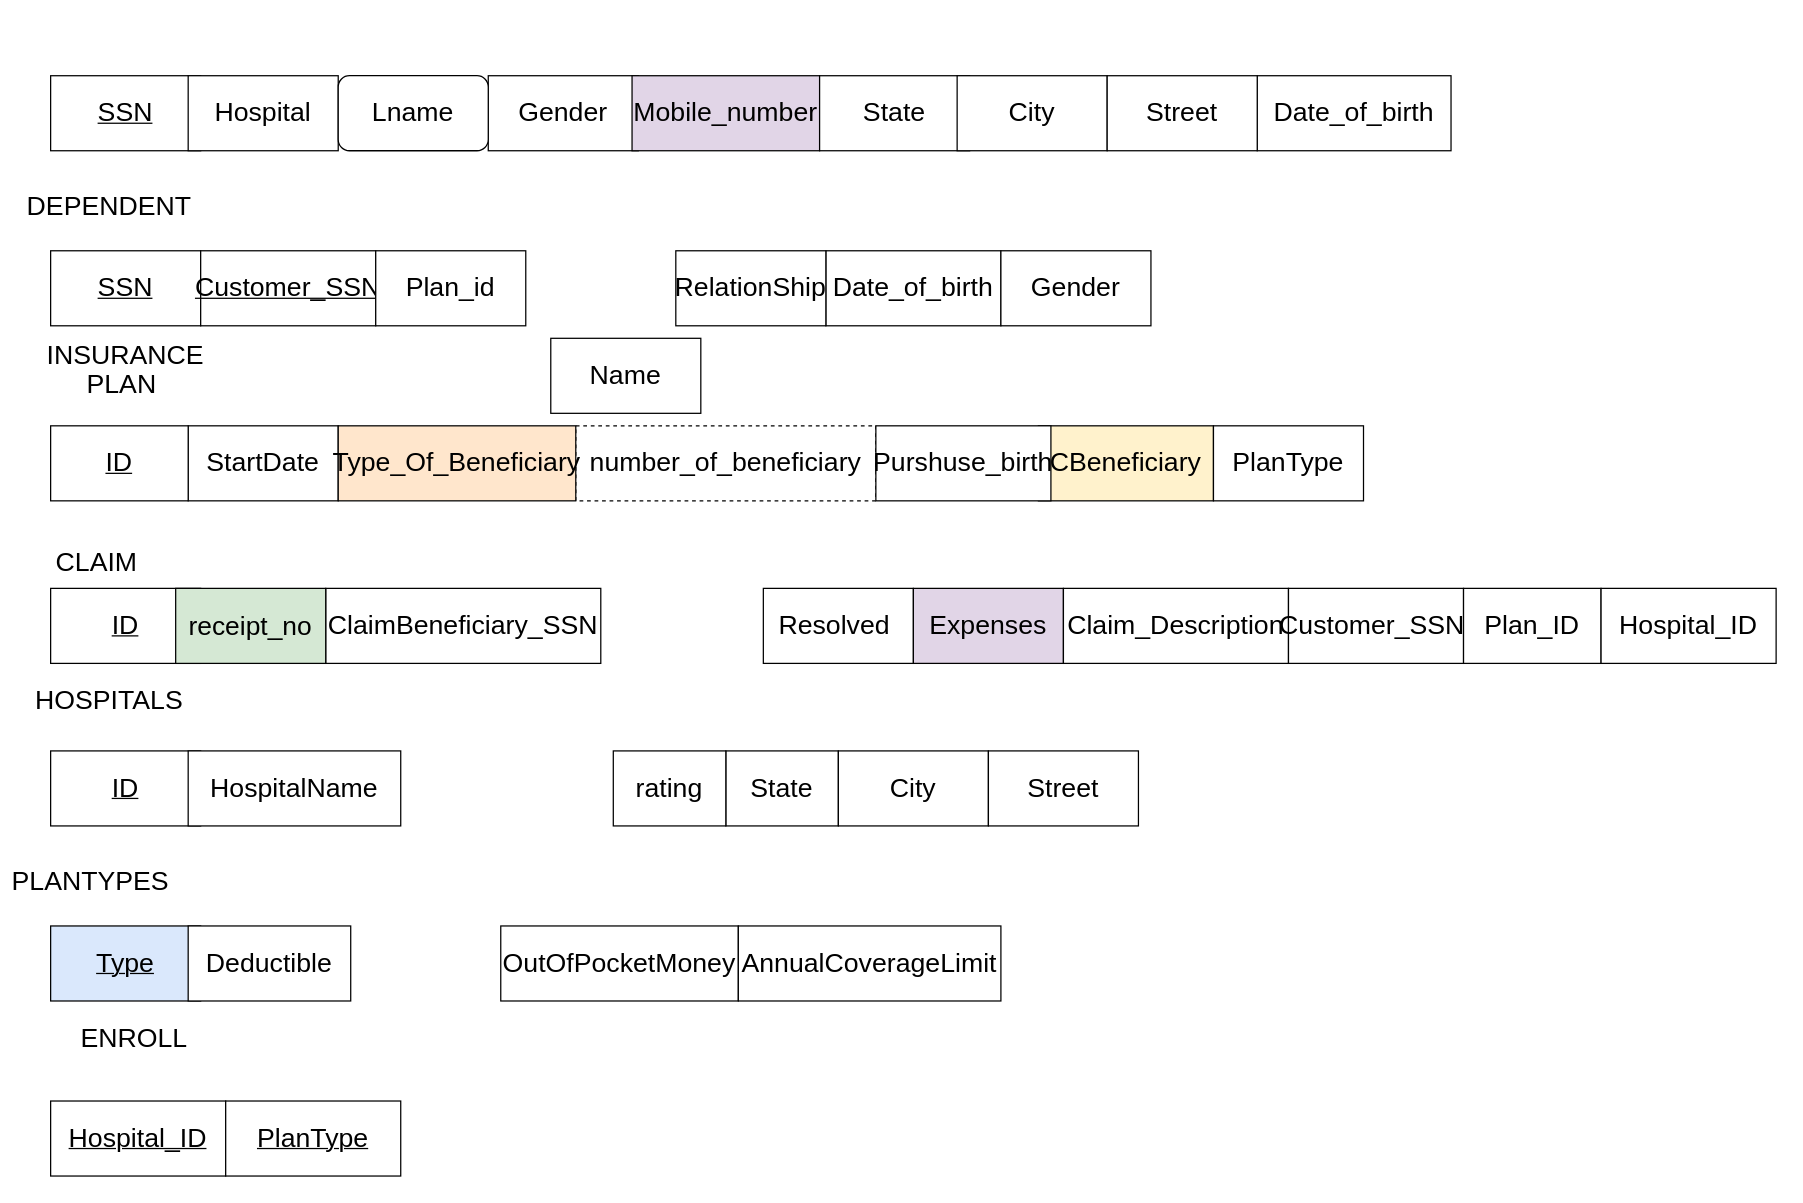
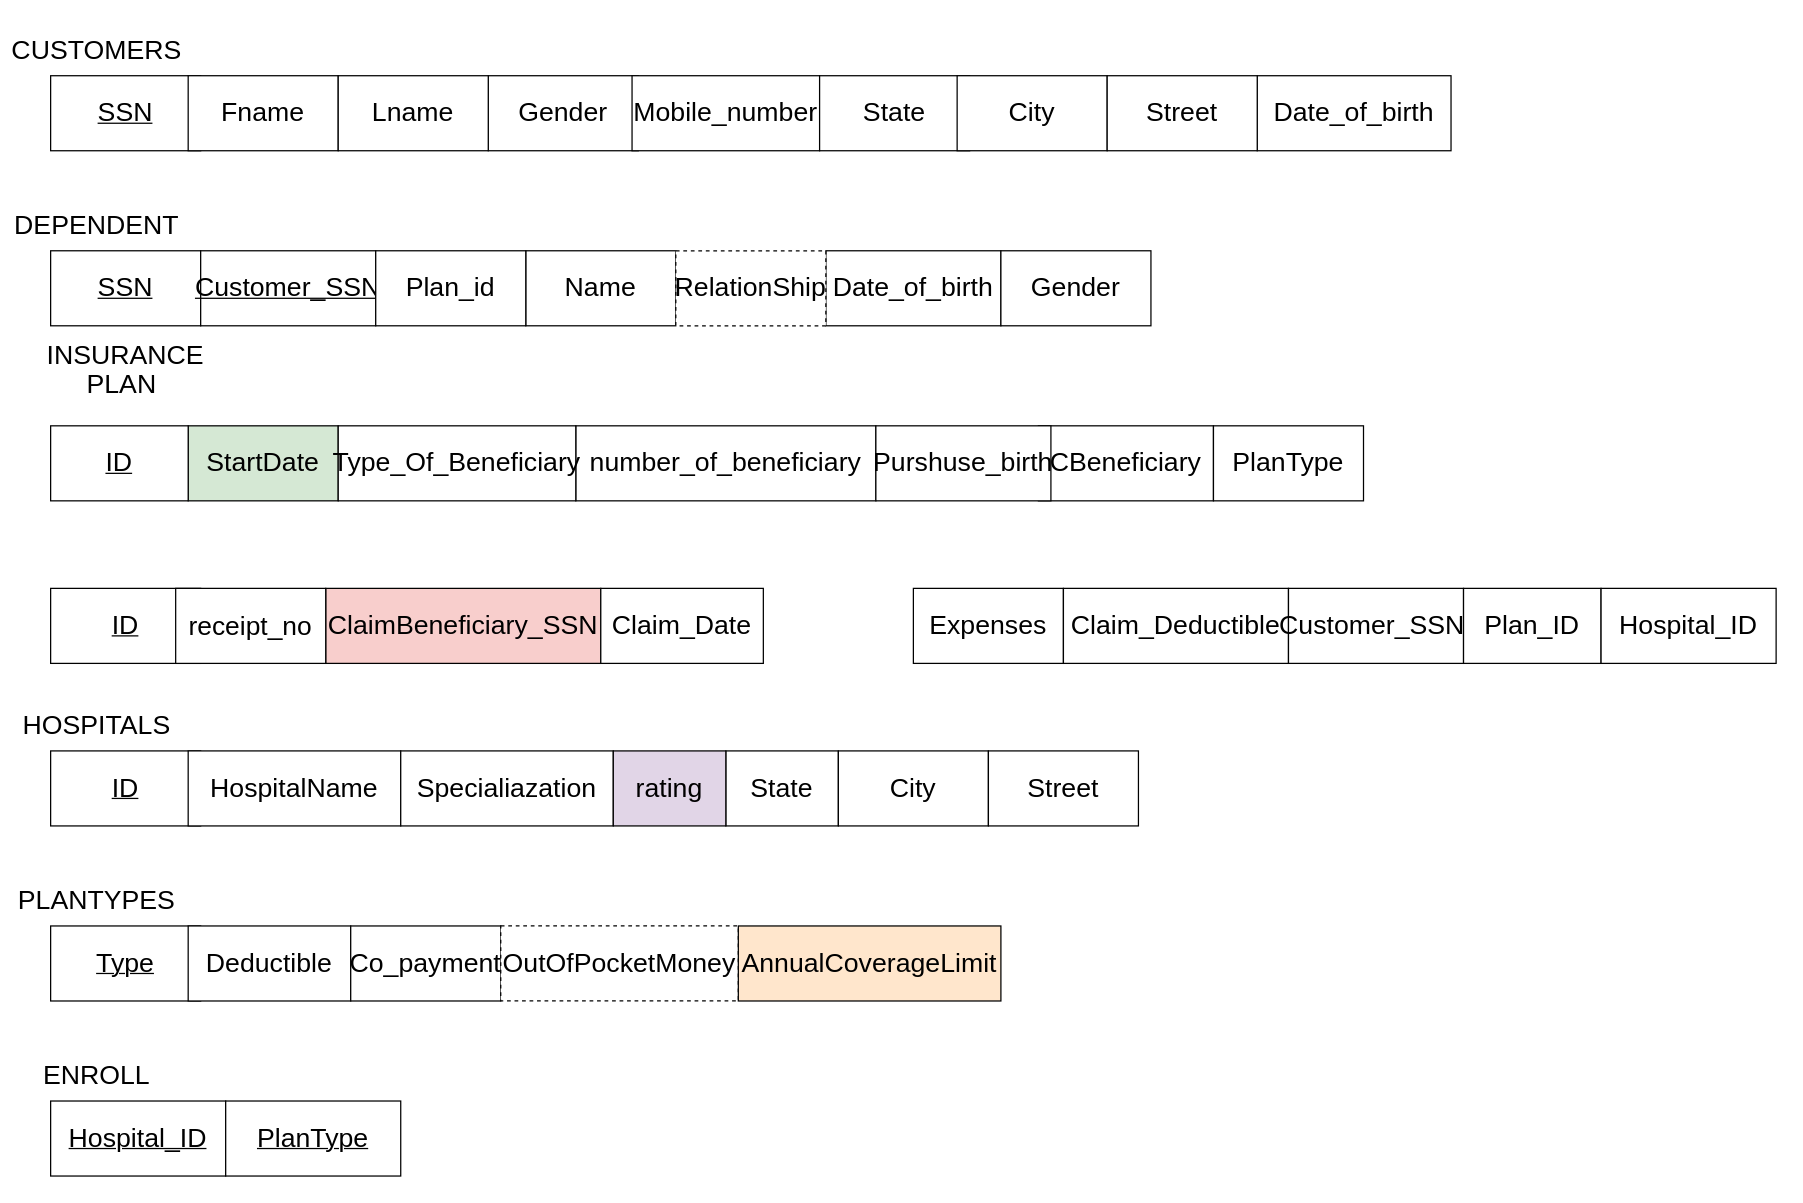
none -> (101, 51)
(263, 113) -> (263, 113)
(413, 113) -> (413, 113)
(726, 113) -> (726, 113)
(113, 207) -> (101, 226)
(751, 288) -> (751, 288)
(626, 376) -> (601, 288)
(263, 463) -> (263, 463)
(457, 463) -> (457, 463)
(726, 463) -> (726, 463)
(1126, 463) -> (1126, 463)
(101, 563) -> none
(251, 626) -> (251, 626)
(463, 626) -> (463, 626)
none -> (682, 626)
(838, 626) -> none
(988, 626) -> (988, 626)
(1176, 626) -> (1176, 626)
(113, 701) -> (101, 726)
none -> (507, 788)
(669, 788) -> (669, 788)
(94, 882) -> (101, 901)
(126, 963) -> (126, 963)
none -> (426, 963)
(619, 963) -> (619, 963)
(869, 963) -> (869, 963)
(138, 1038) -> (101, 1076)
